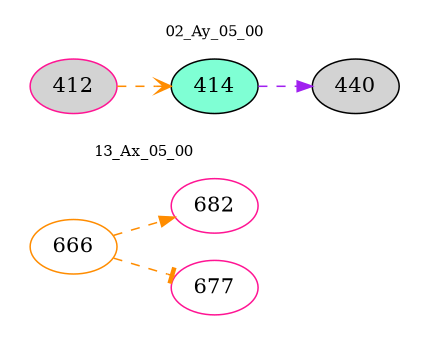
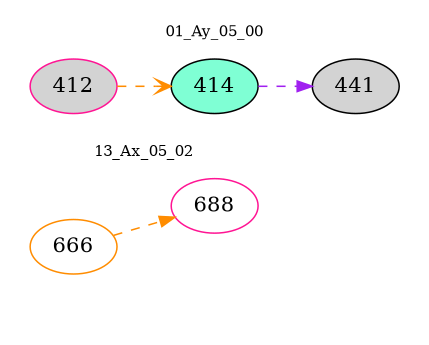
(215, 33) -> (215, 33)
(356, 86) -> (356, 86)
(144, 152) -> (144, 152)
(215, 206) -> (215, 206)
(215, 288) -> none
